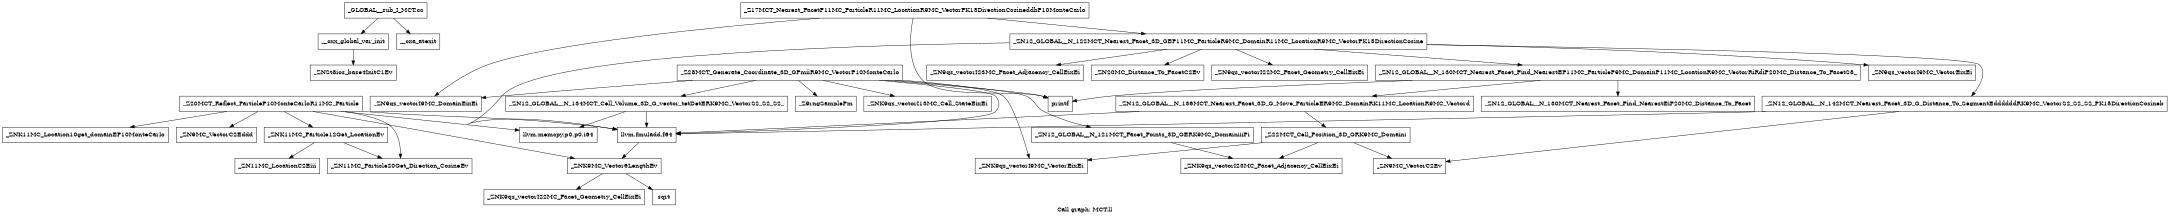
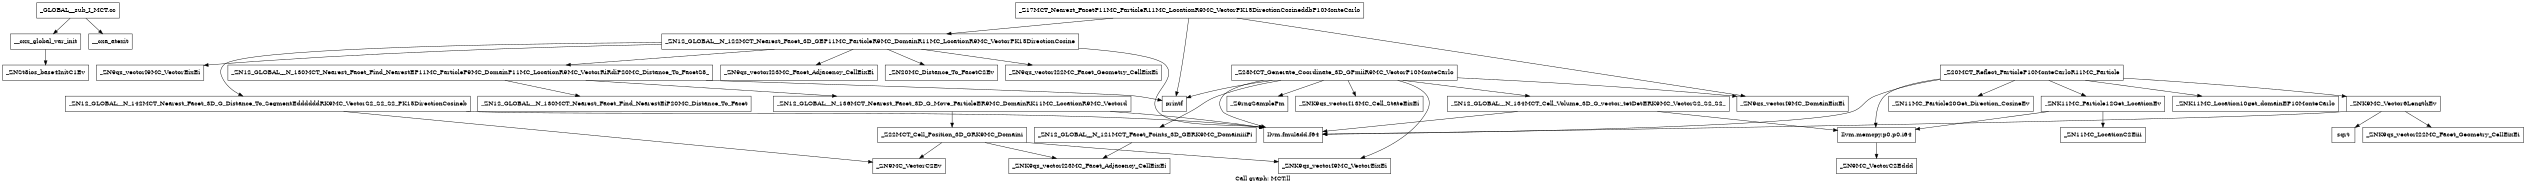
(246, 118) -> (1877, 148)
(632, 149) -> (1837, 126)
(361, 150) -> (1987, 120)
